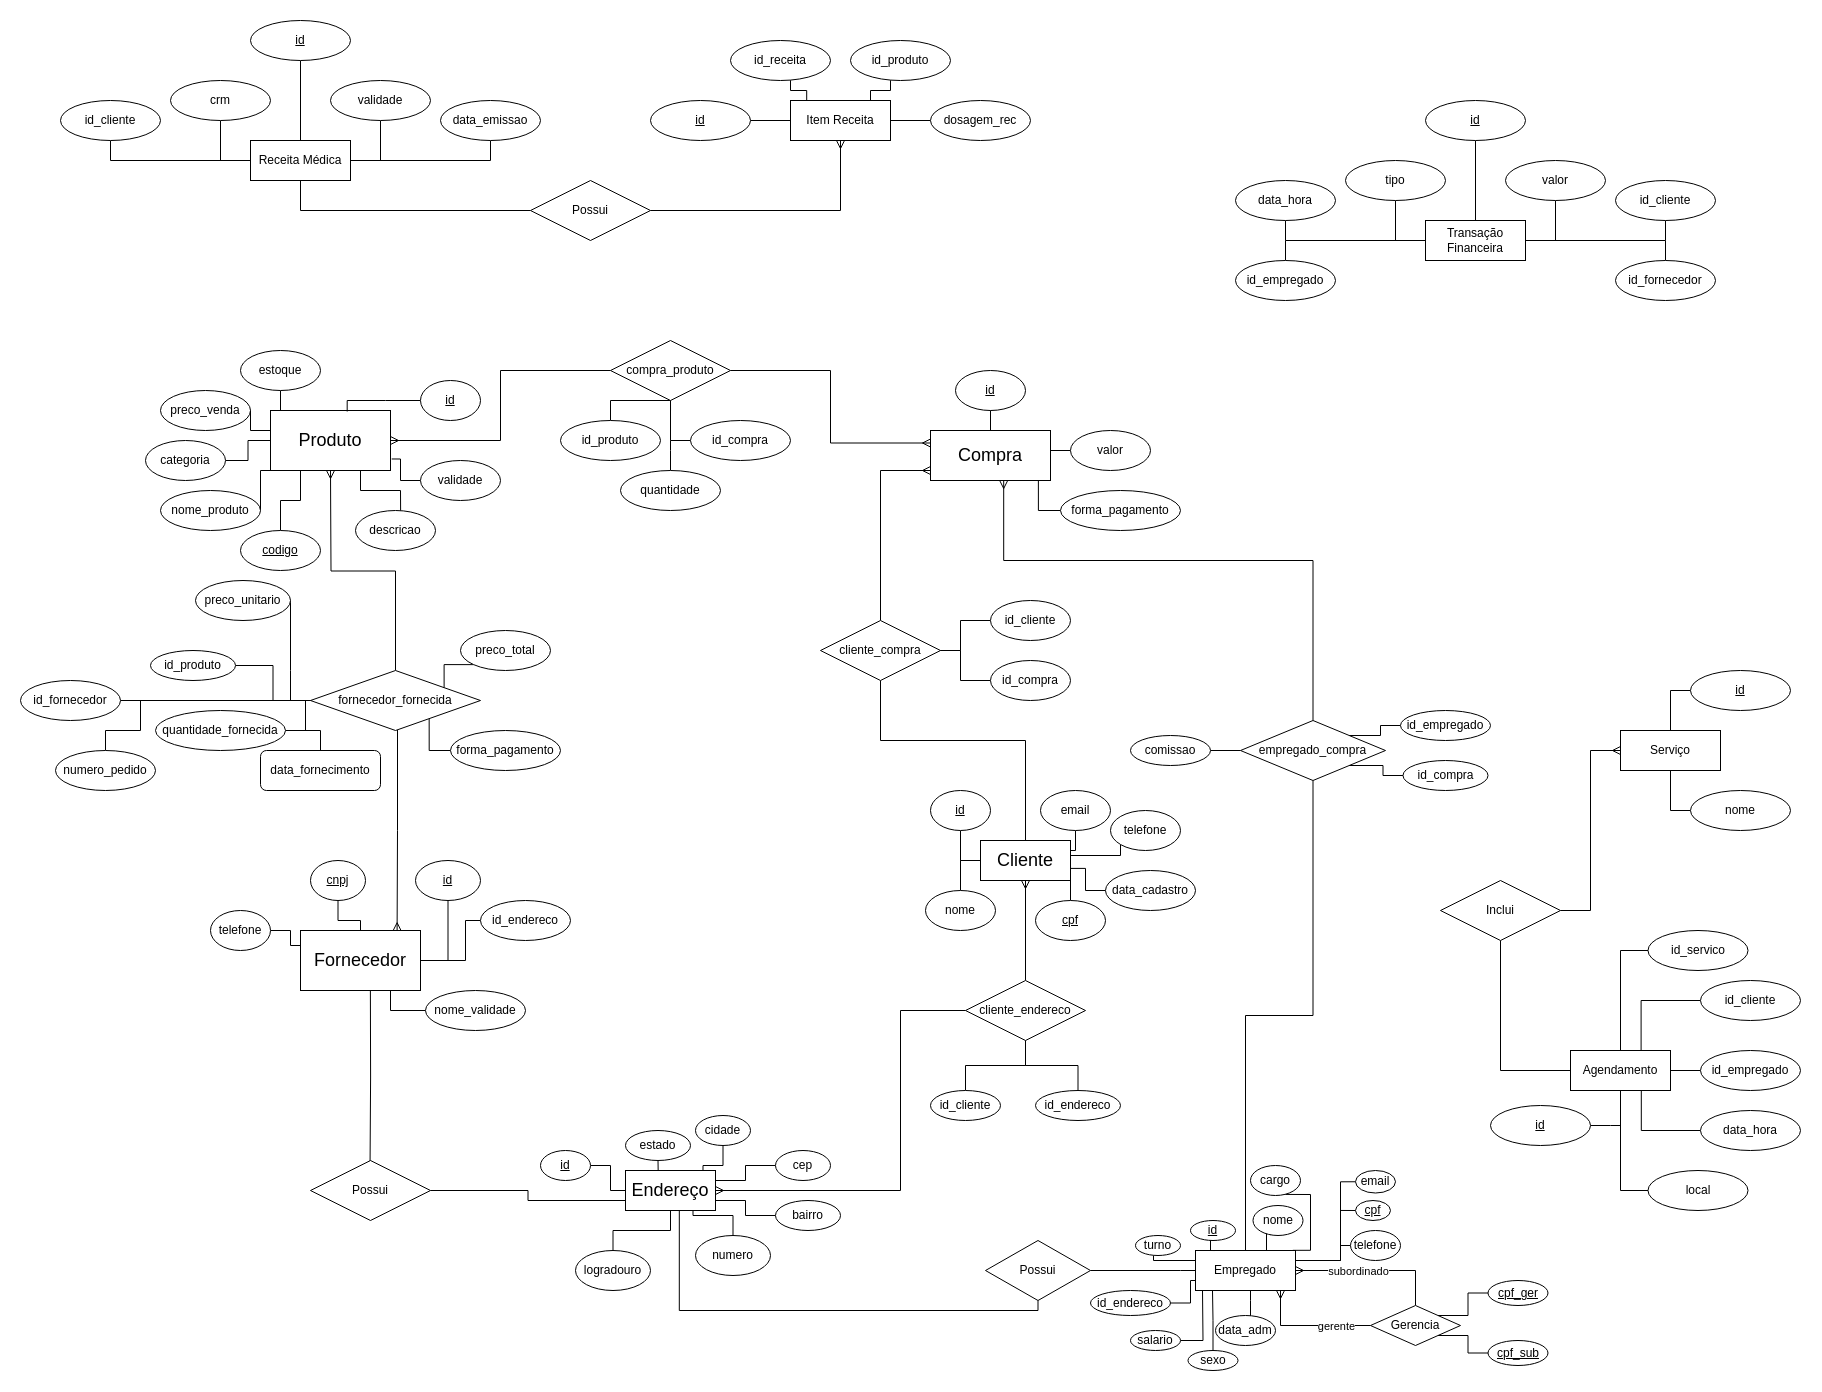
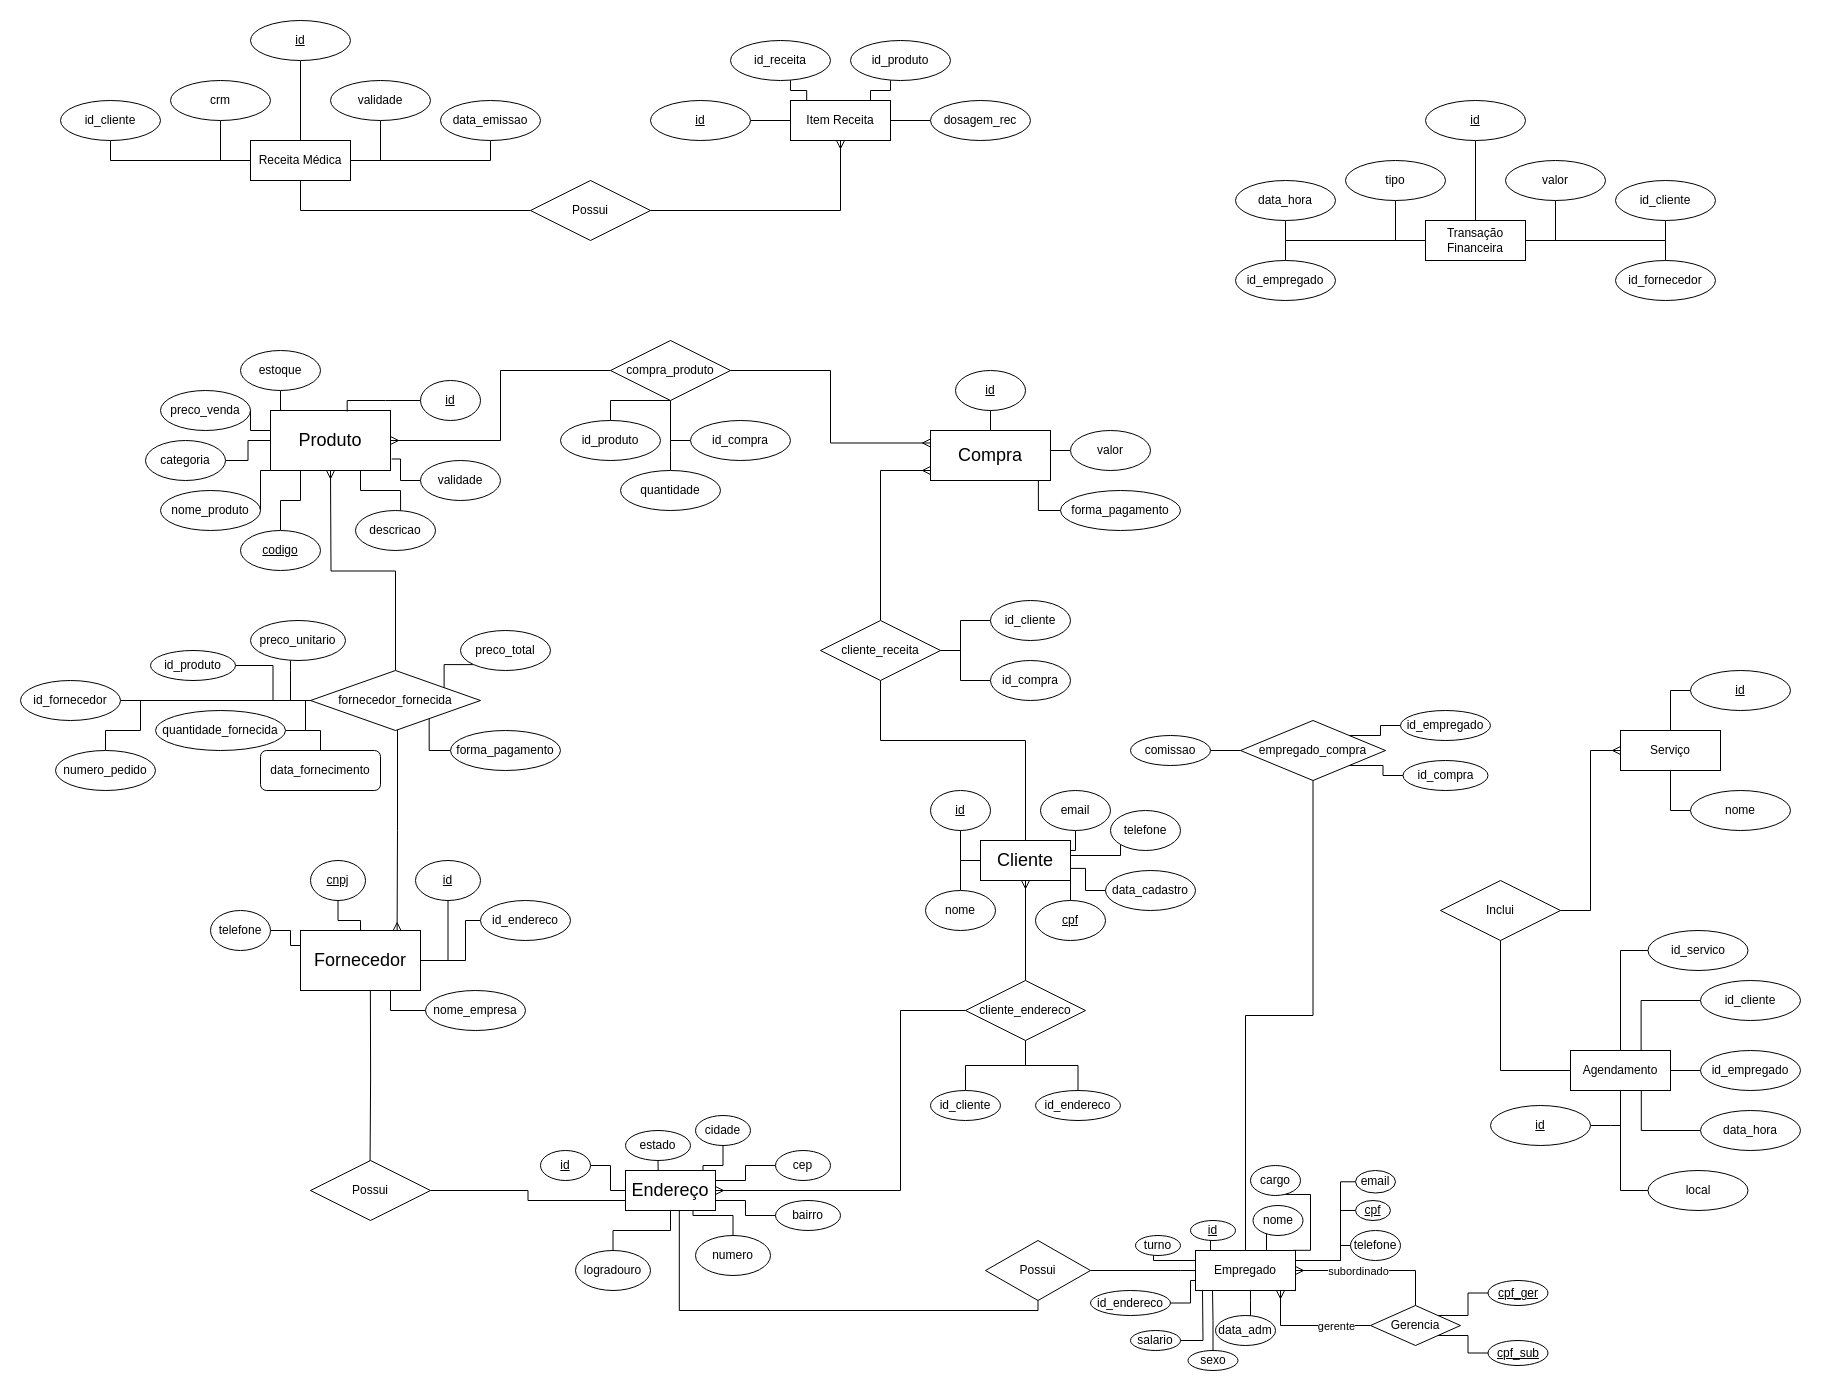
(1199, 561) -> none
(243, 601) -> (298, 641)
(881, 651) -> (881, 651)
(476, 1011) -> (476, 1011)
